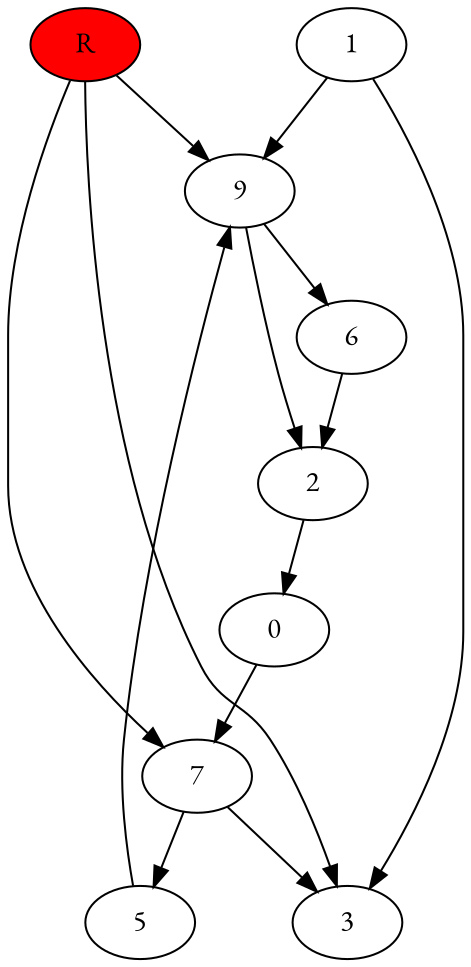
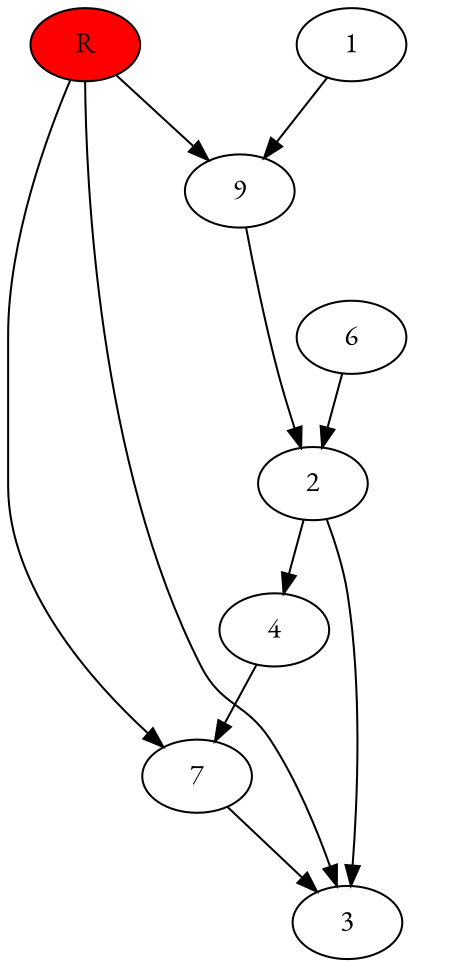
(289, 256) -> none
(463, 474) -> (356, 691)
(274, 630) -> (274, 630)
(140, 923) -> none
